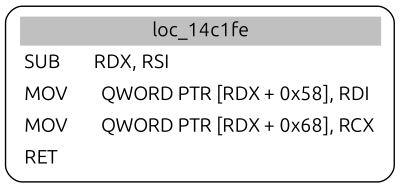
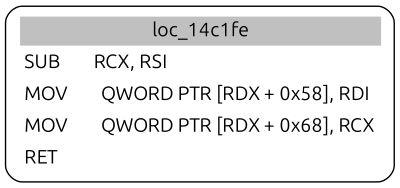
(98, 62) -> (96, 62)
